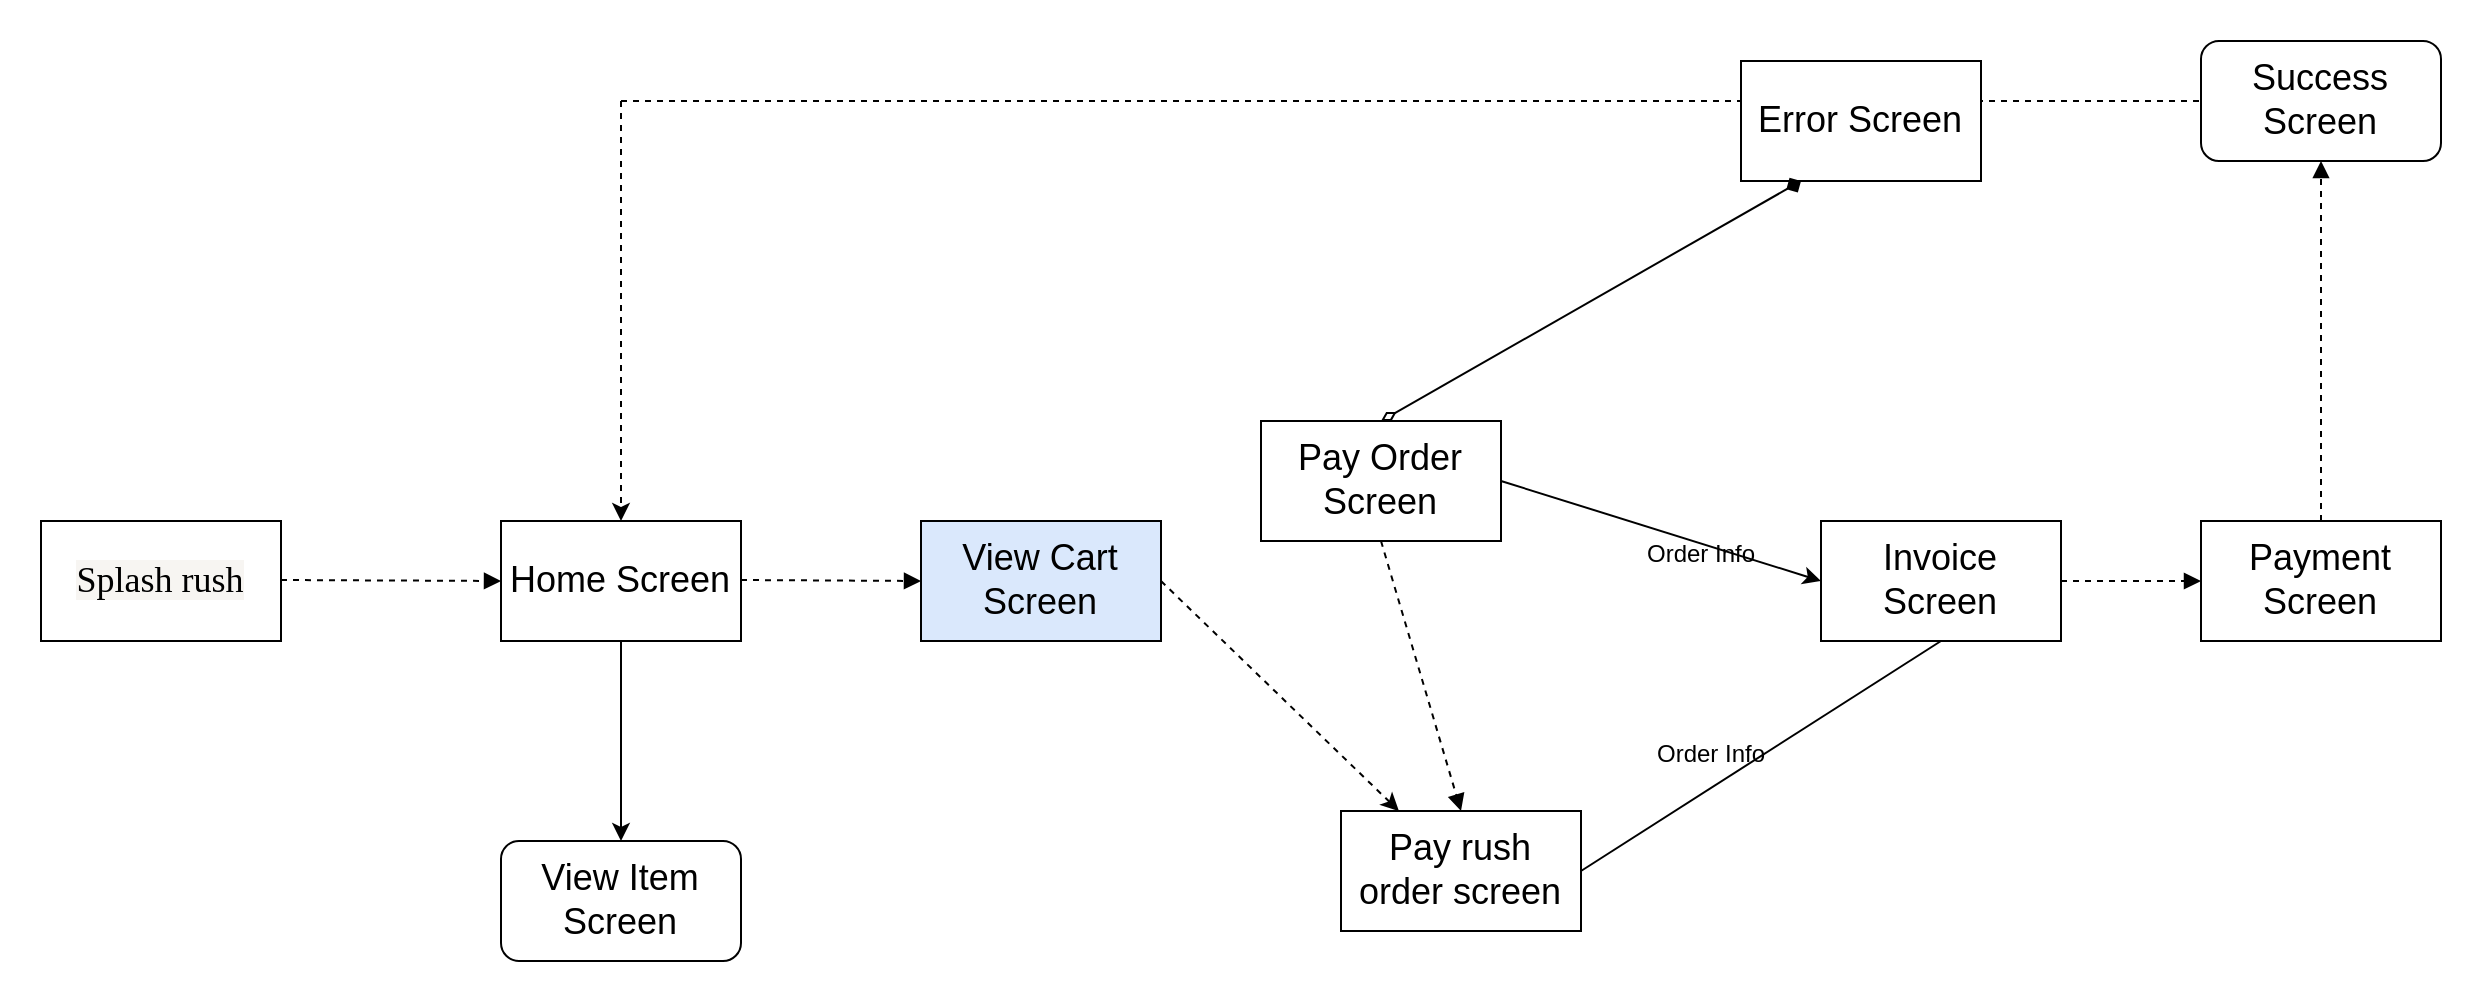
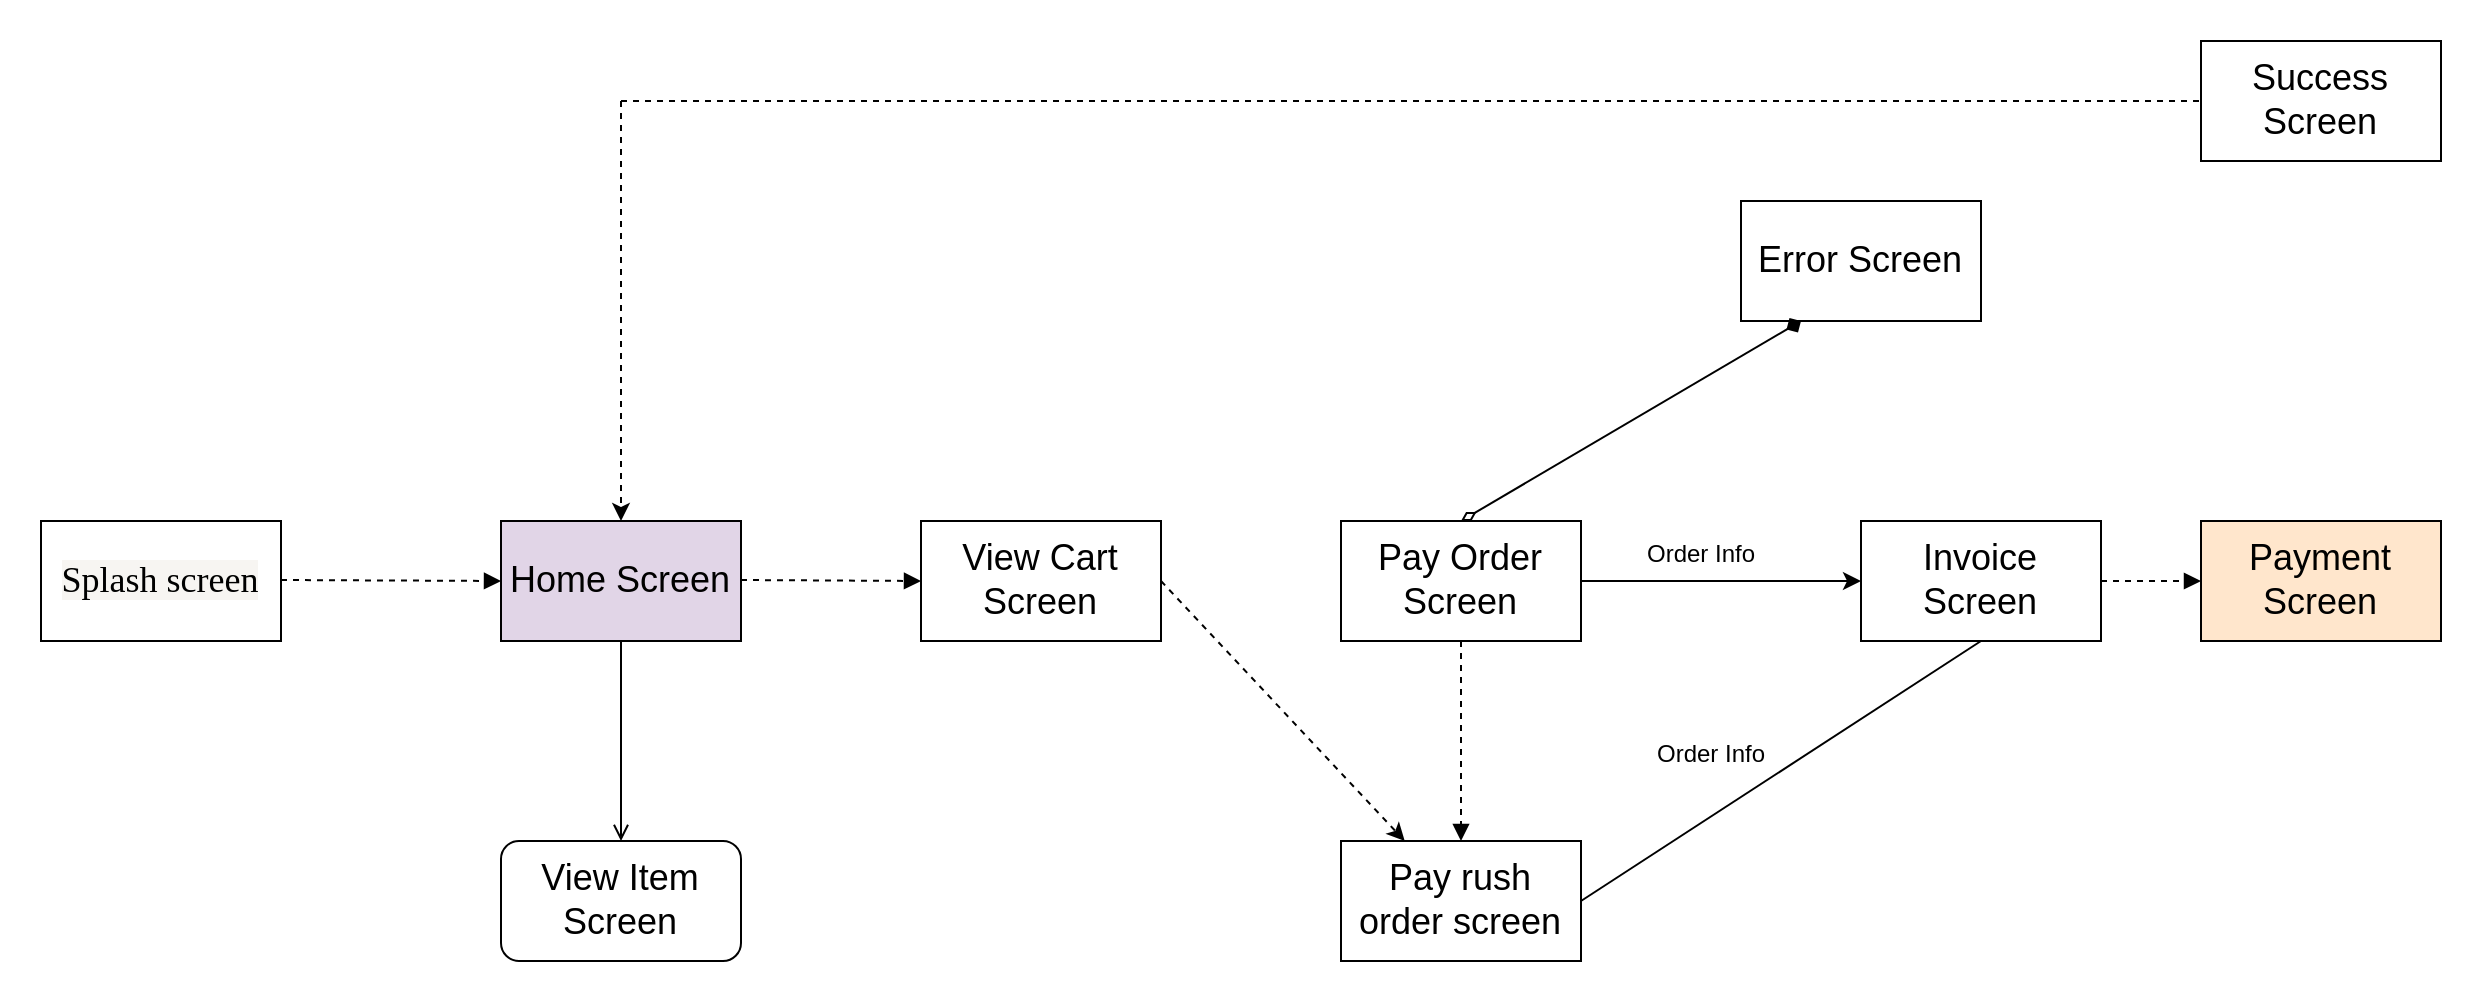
(2321, 101) -> (2321, 101)
(1861, 121) -> (1861, 261)
(2321, 350) -> none
(1381, 481) -> (1461, 581)
(161, 581) -> (161, 581)
(621, 581) -> (621, 581)
(1041, 581) -> (1041, 581)
(1941, 581) -> (1981, 581)
(2321, 581) -> (2321, 581)
(621, 826) -> (621, 828)
(1461, 871) -> (1461, 901)
